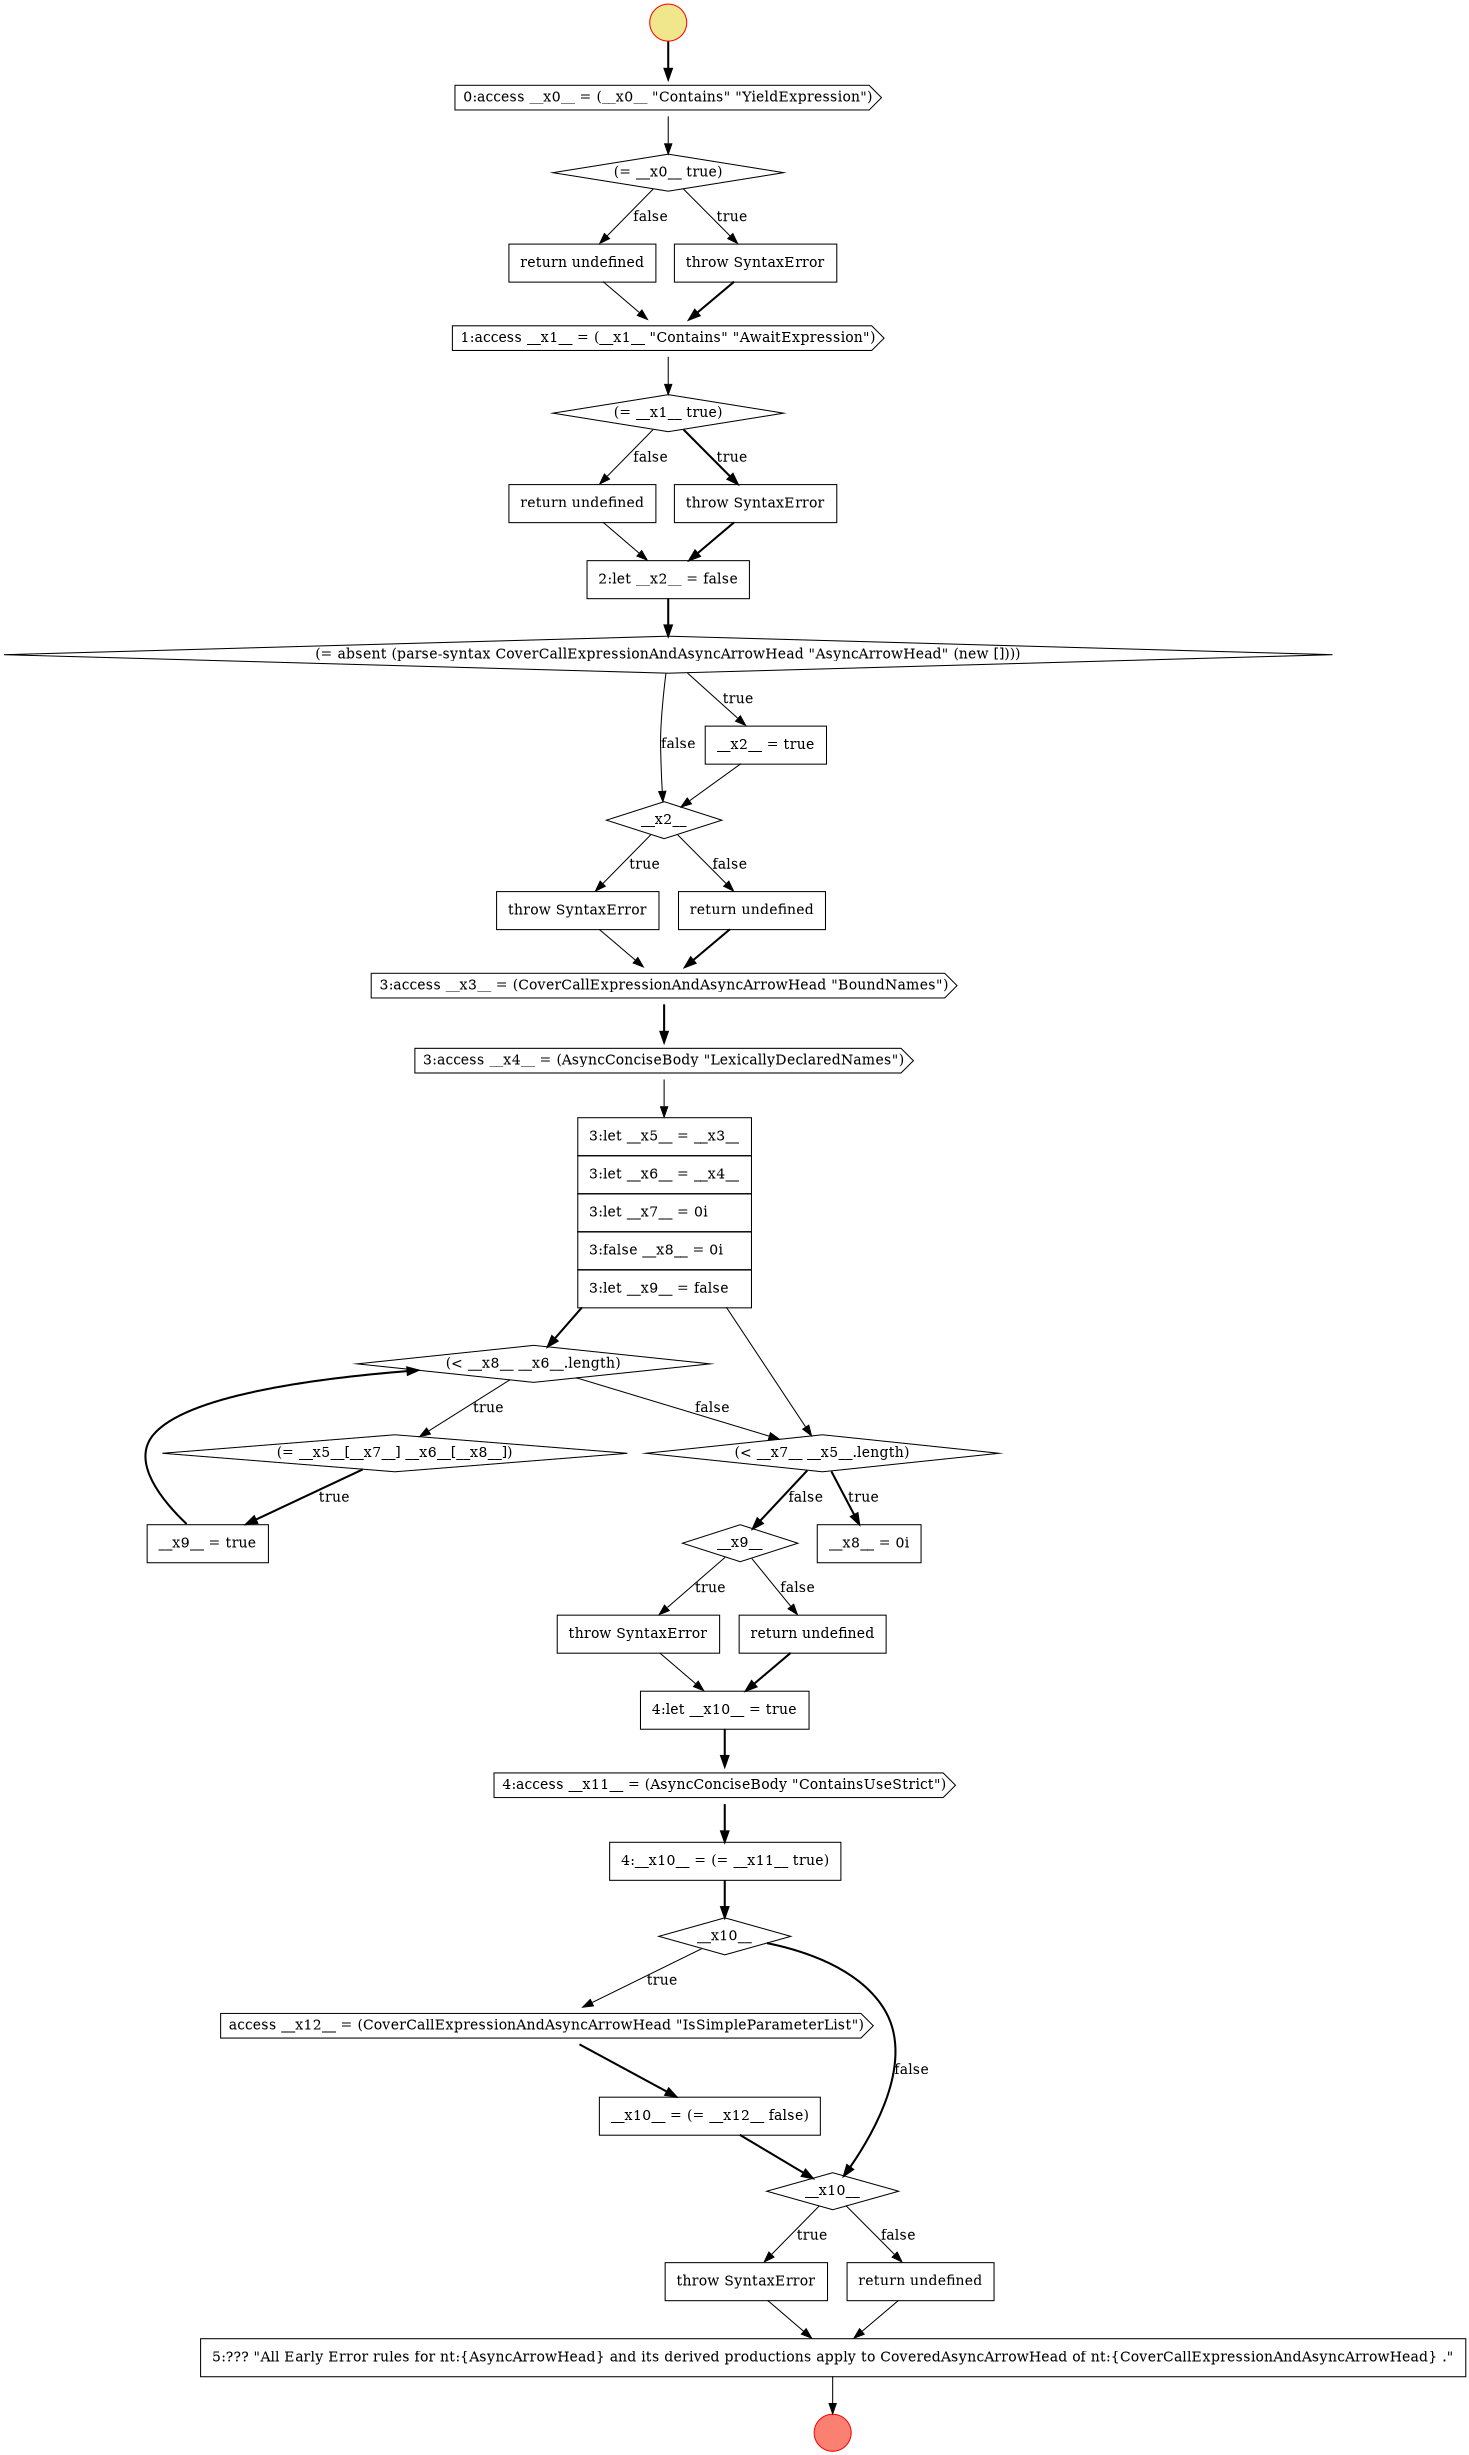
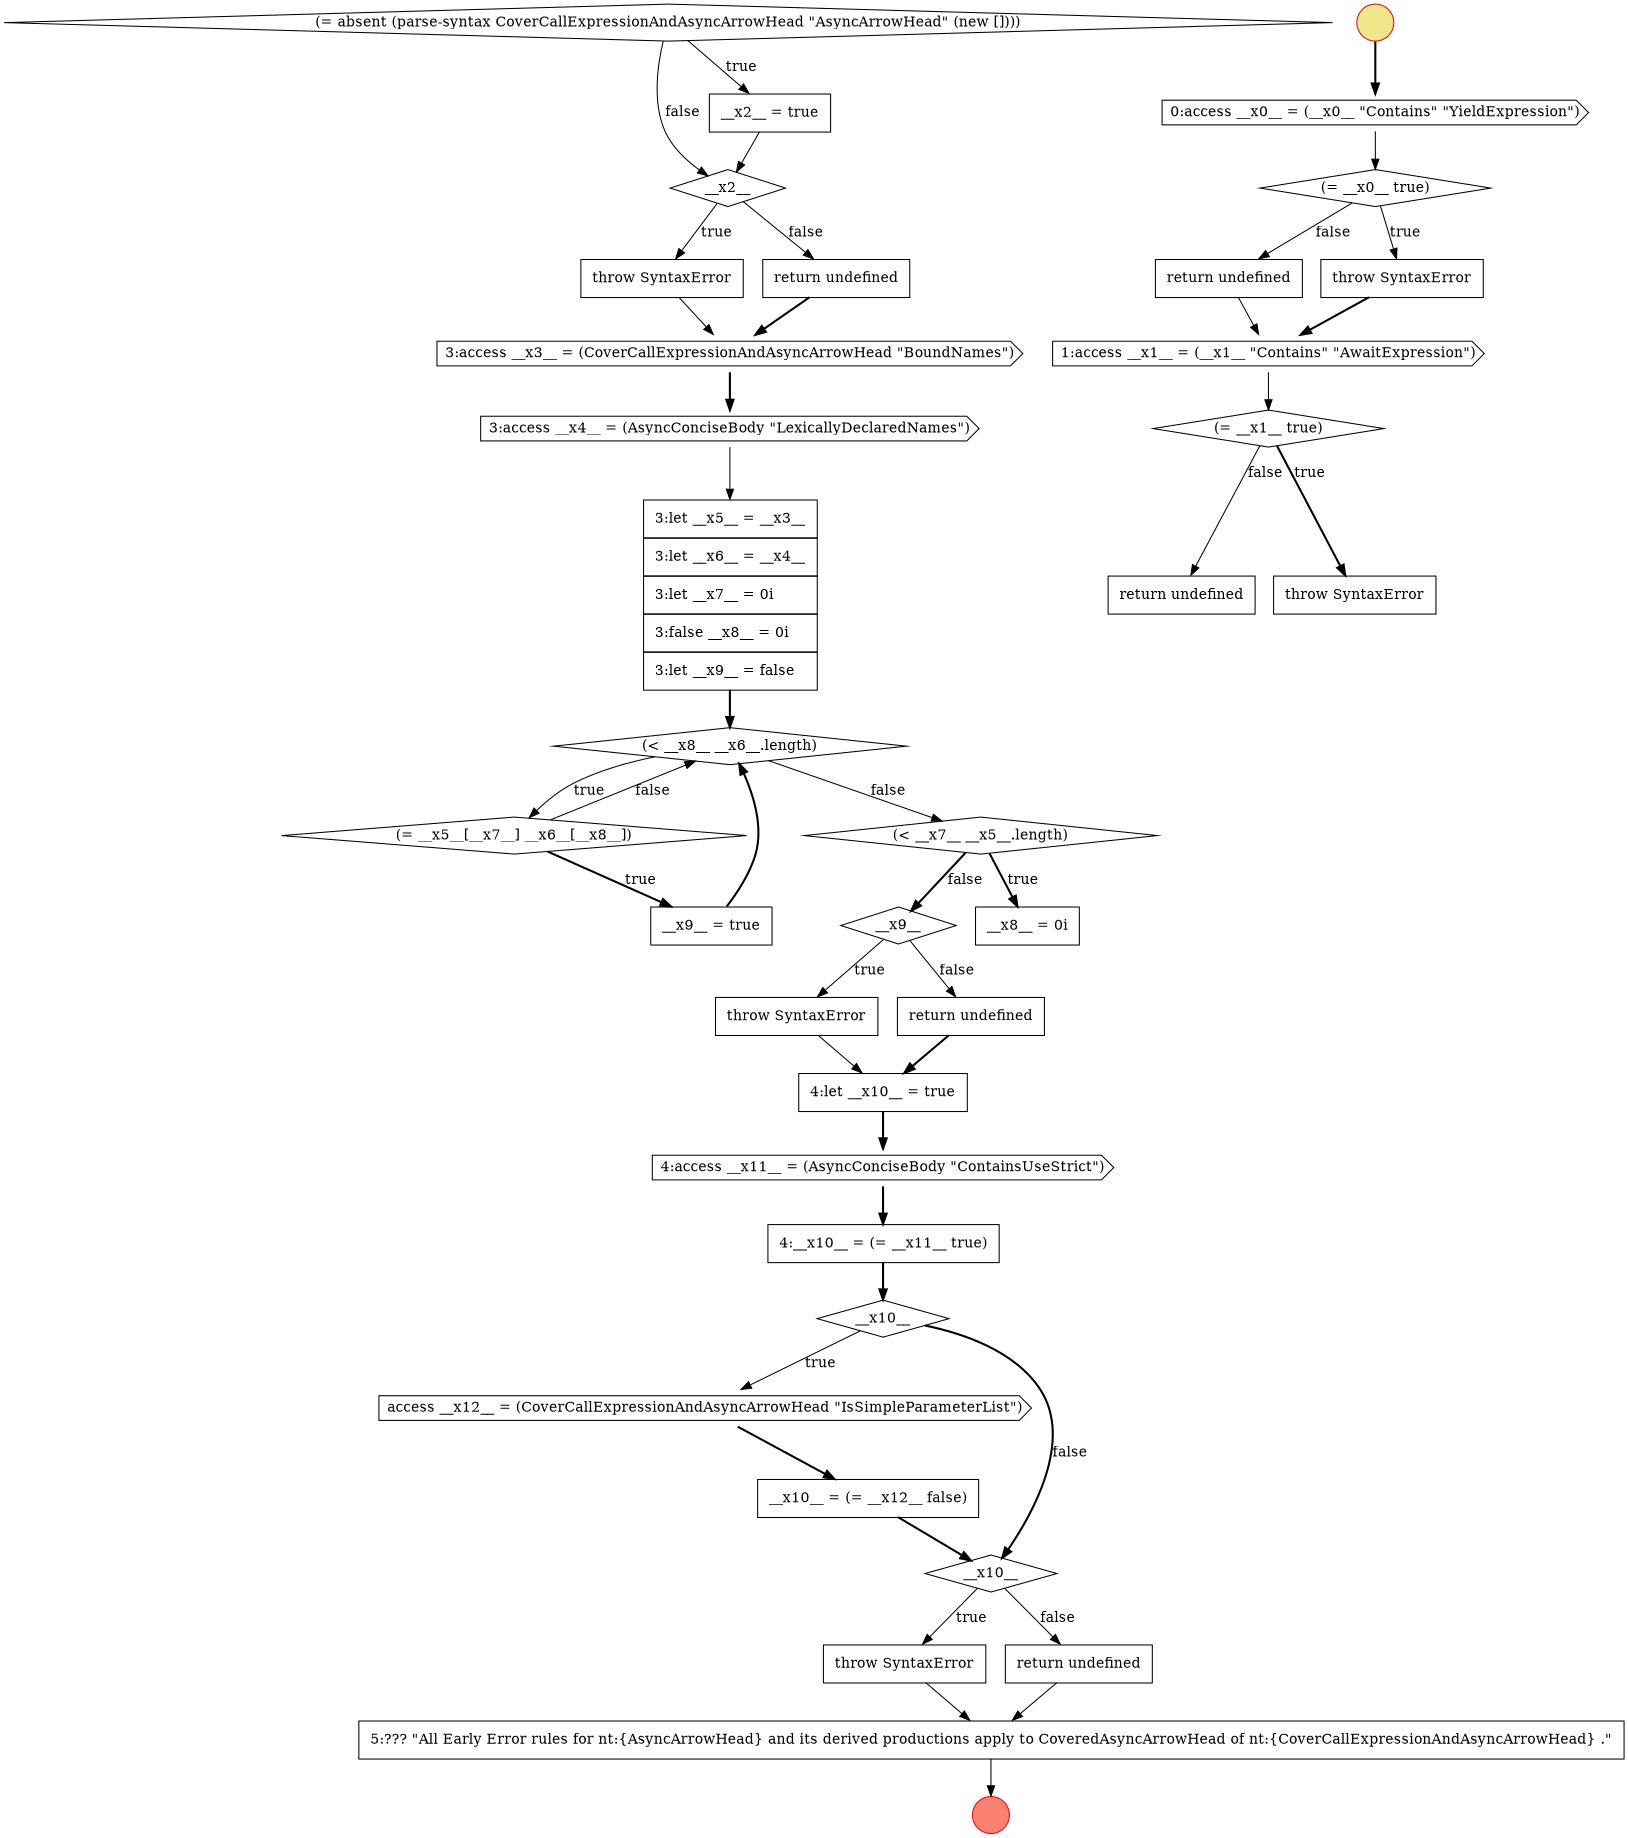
(668, 579) -> none
none -> (618, 792)
(766, 1367) -> none
